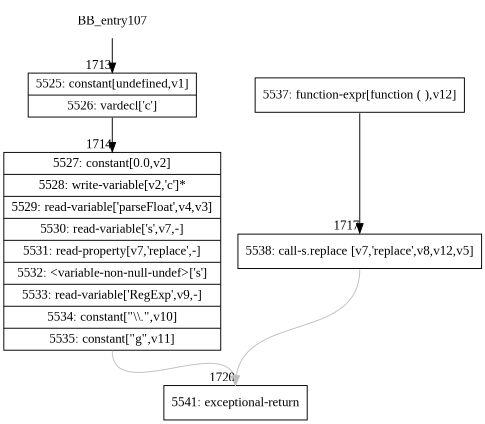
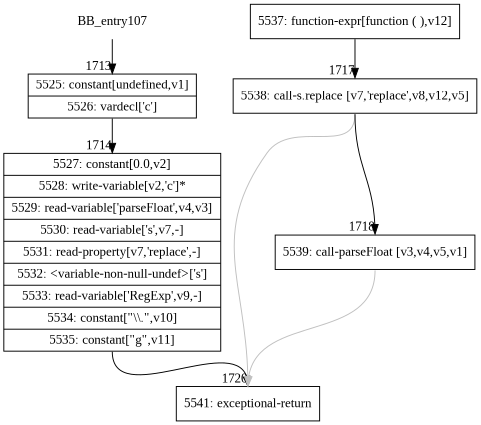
none -> (375, 252)
(169, 369) -> (175, 370)
